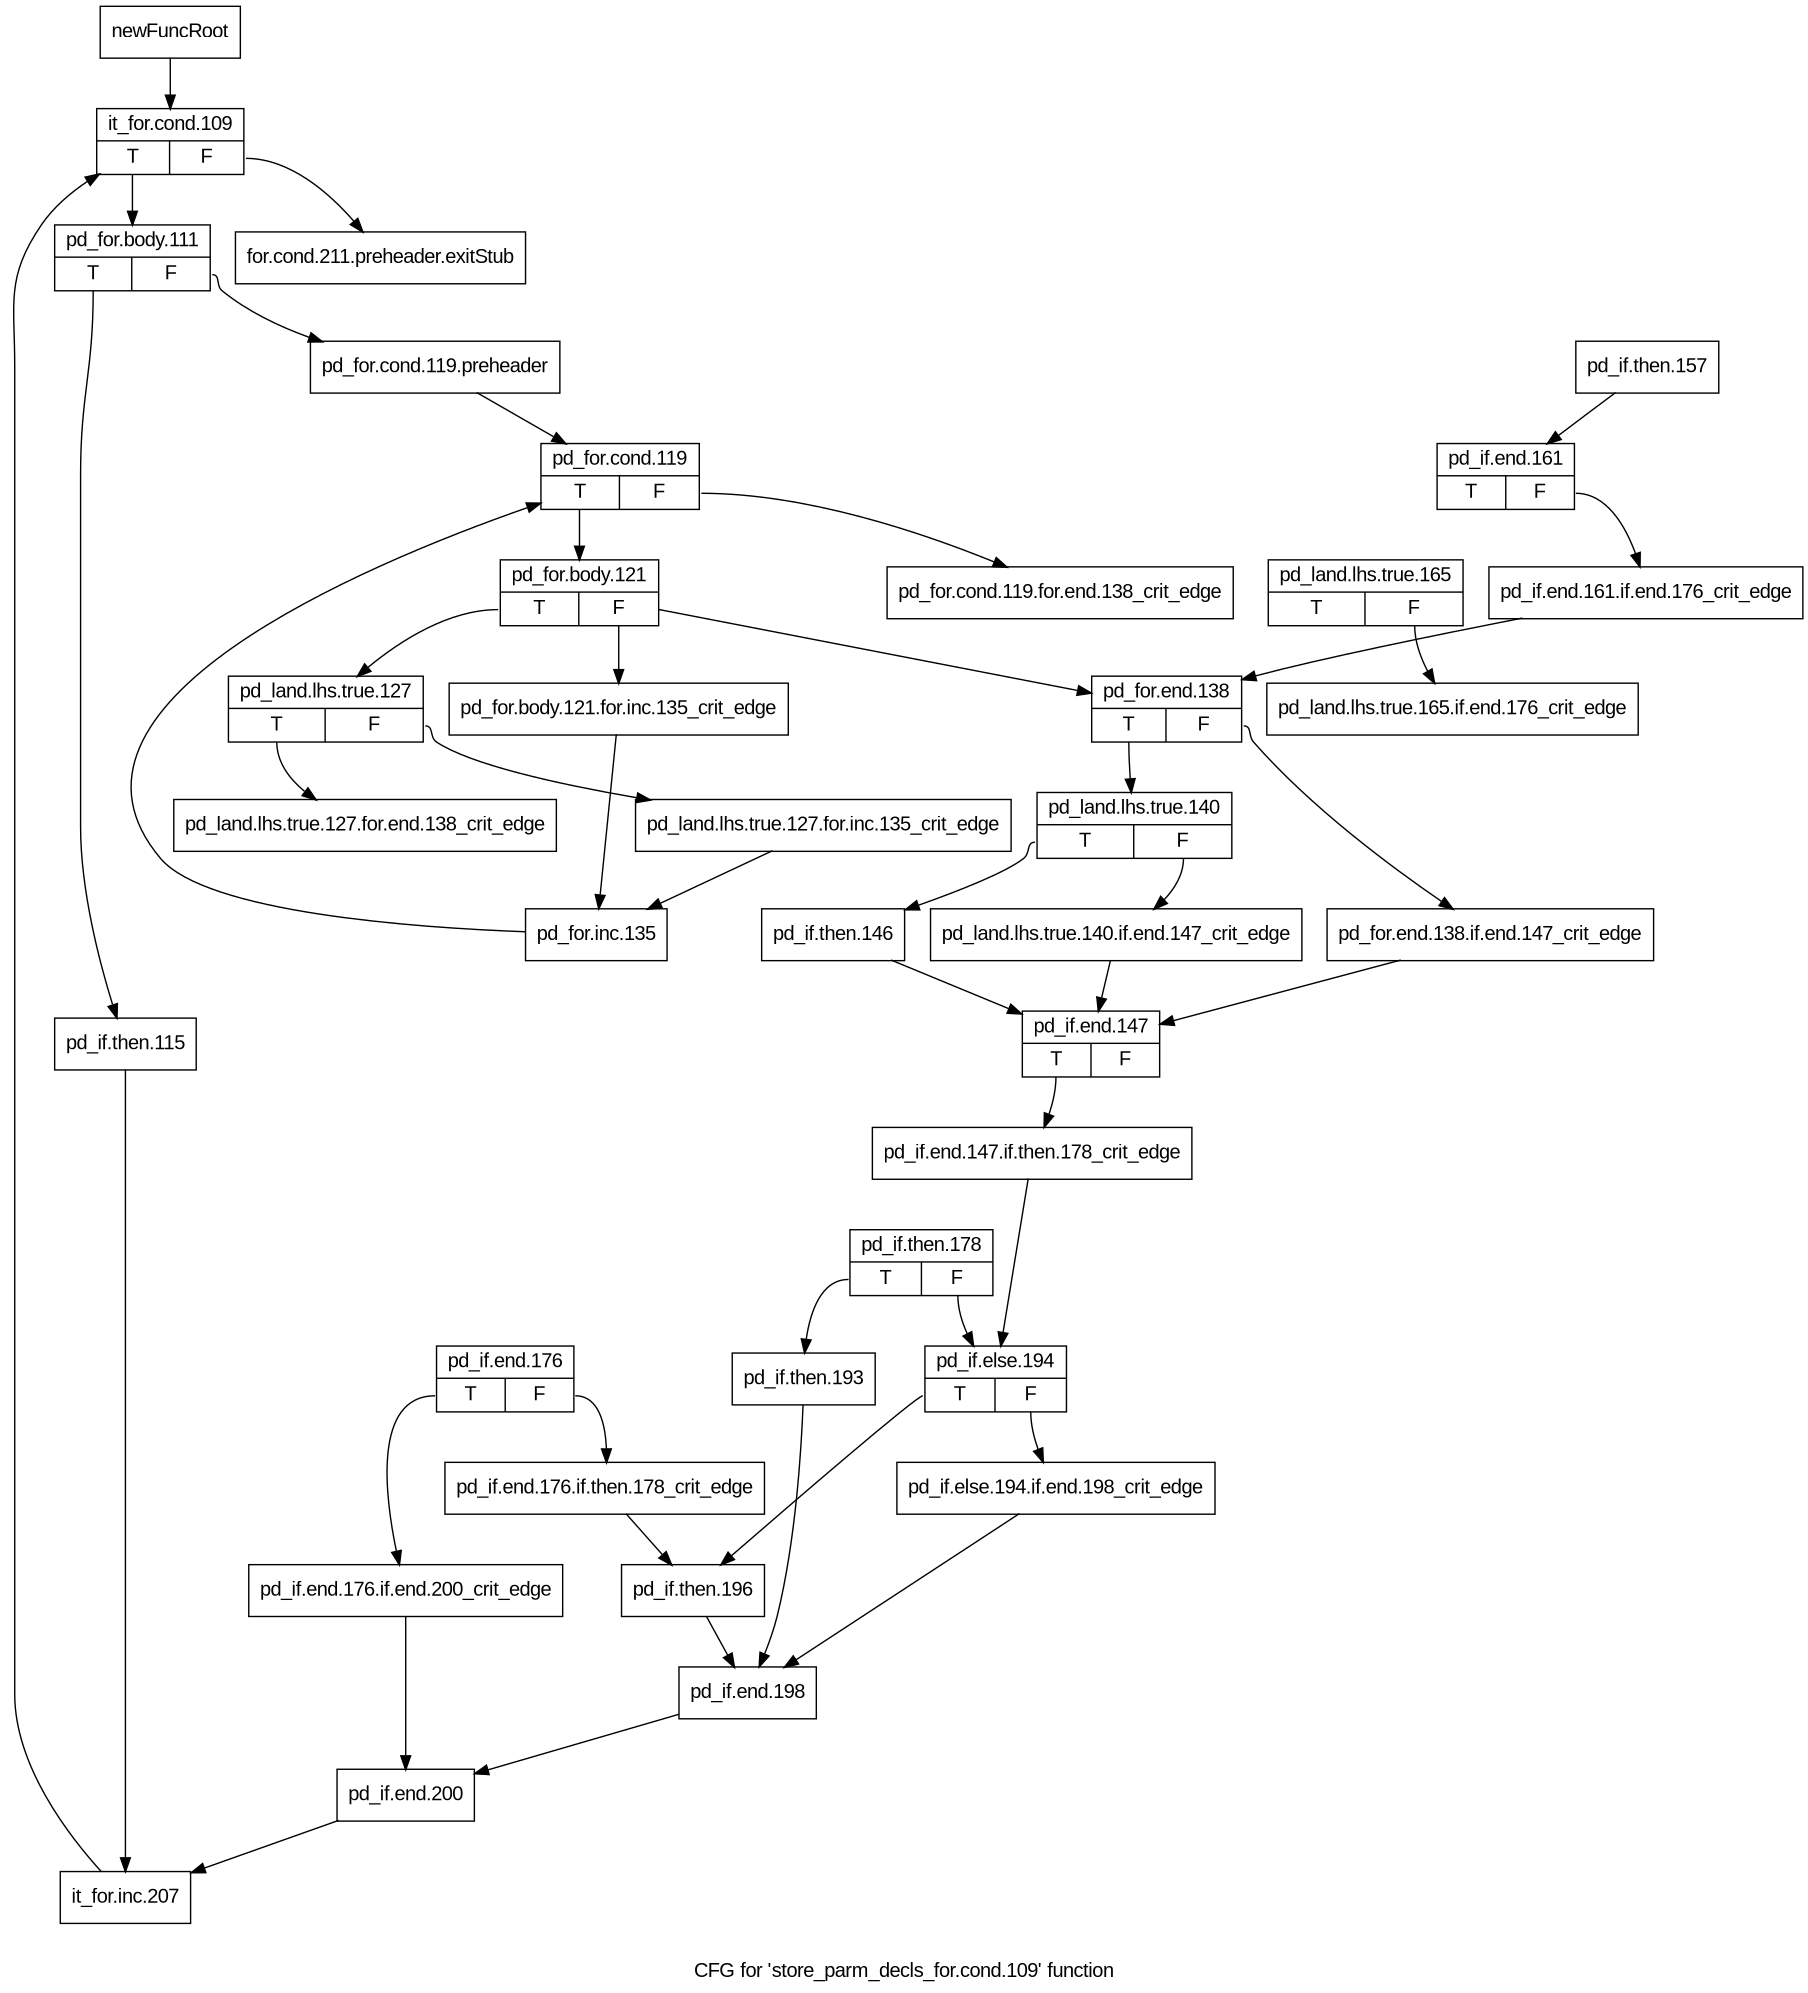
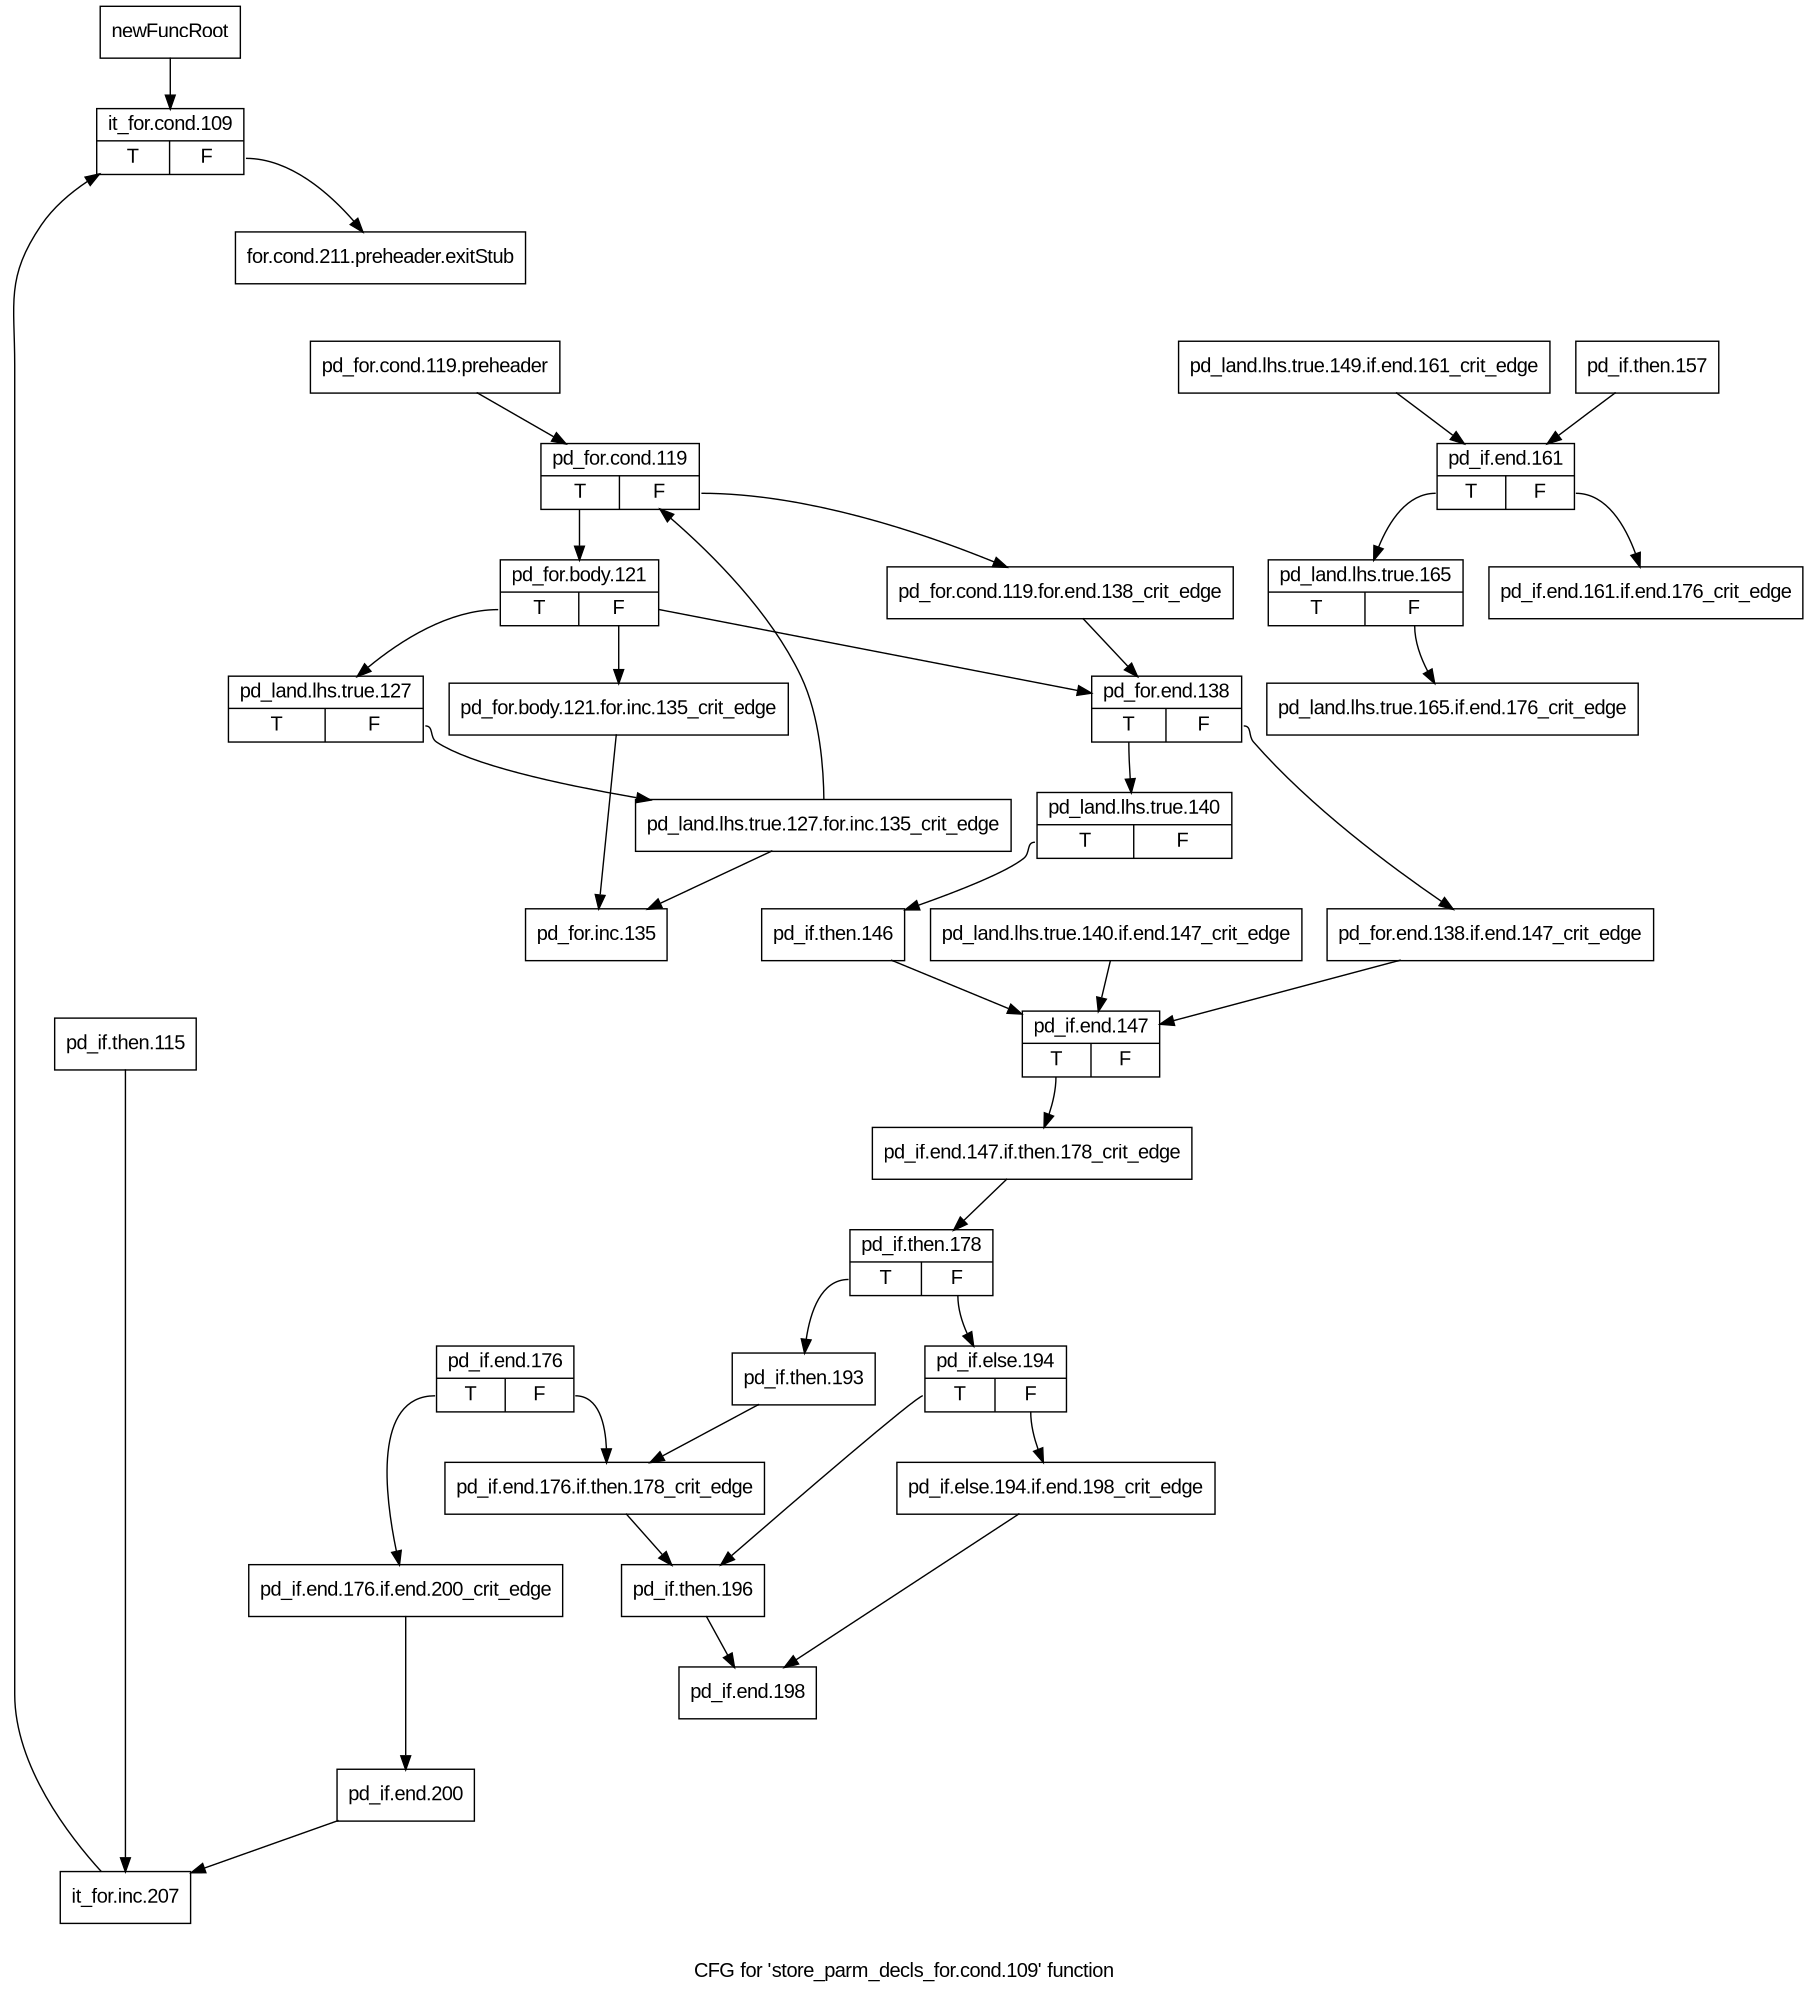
(132, 258) -> none
none -> (1364, 367)
none -> (1400, 511)
(1389, 645) -> (1105, 642)
(138, 763) -> (786, 649)
(365, 825) -> none
(1178, 881) -> none
(1016, 1255) -> (985, 1200)
(793, 1531) -> (711, 1430)
(583, 1742) -> none
